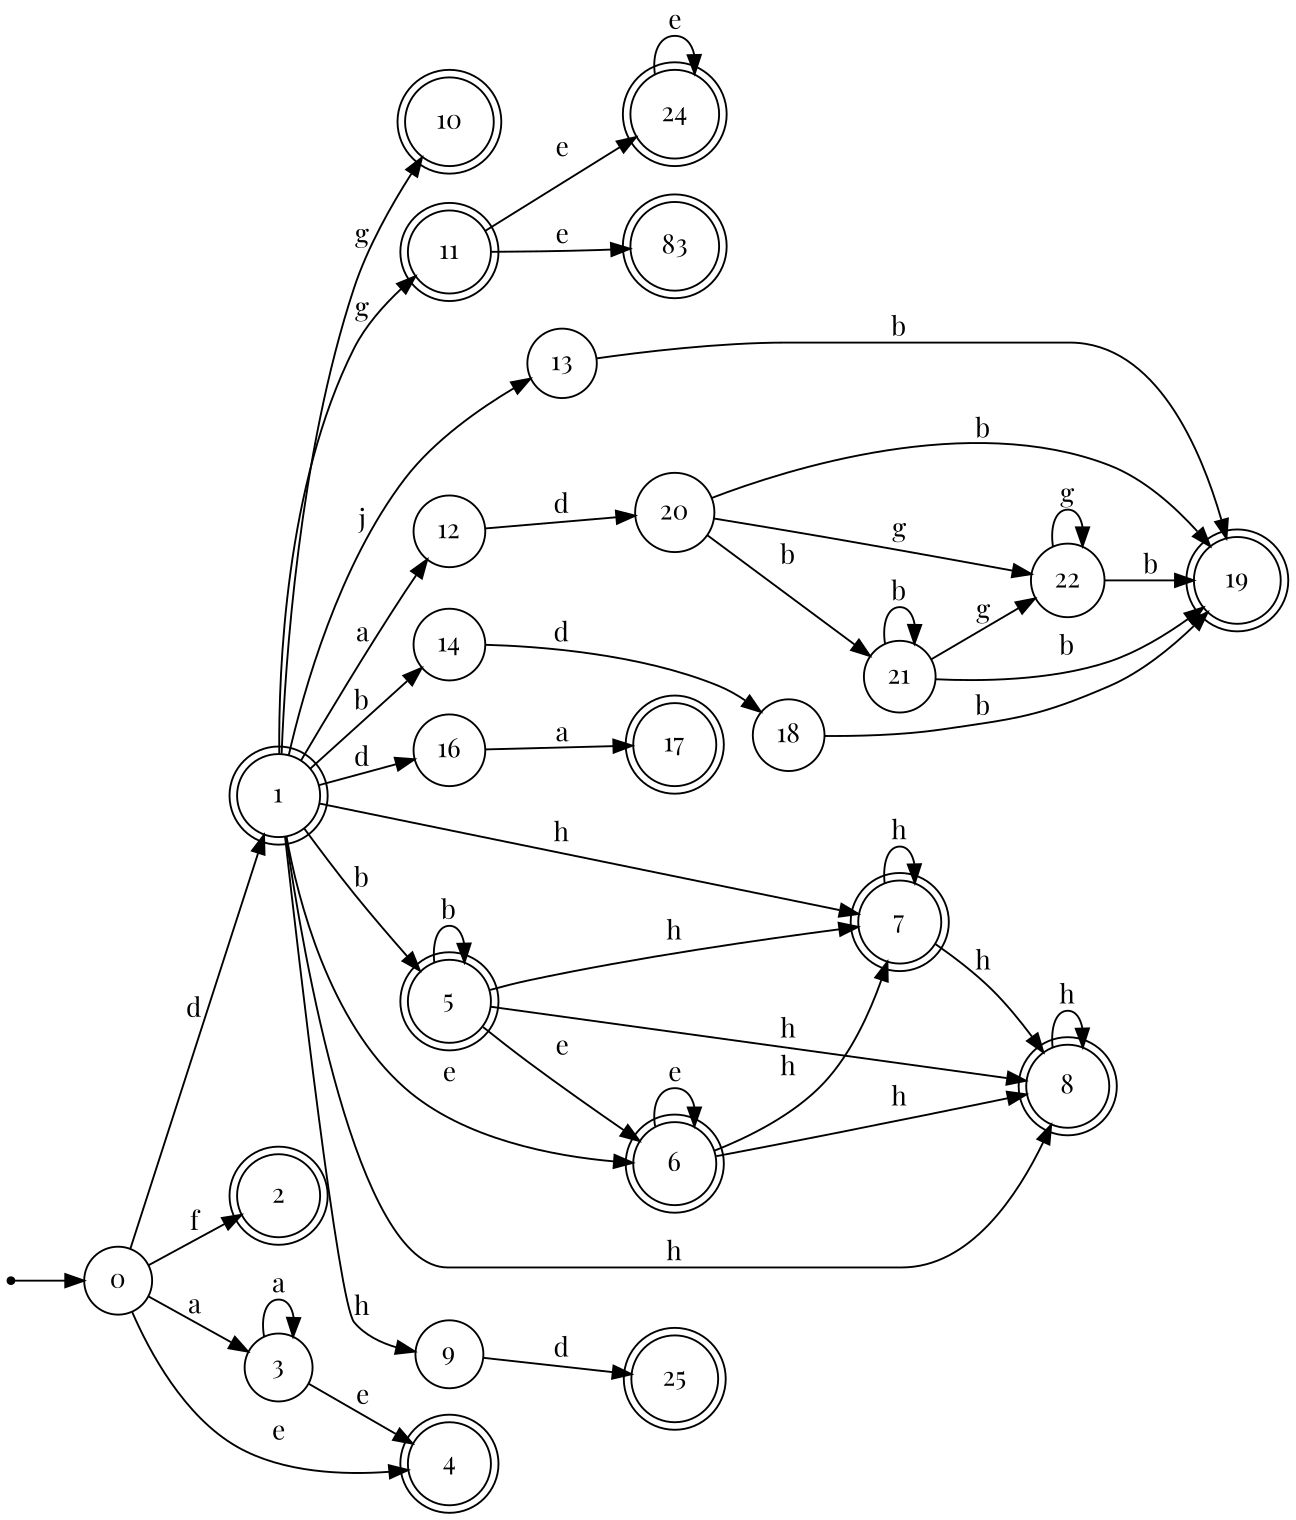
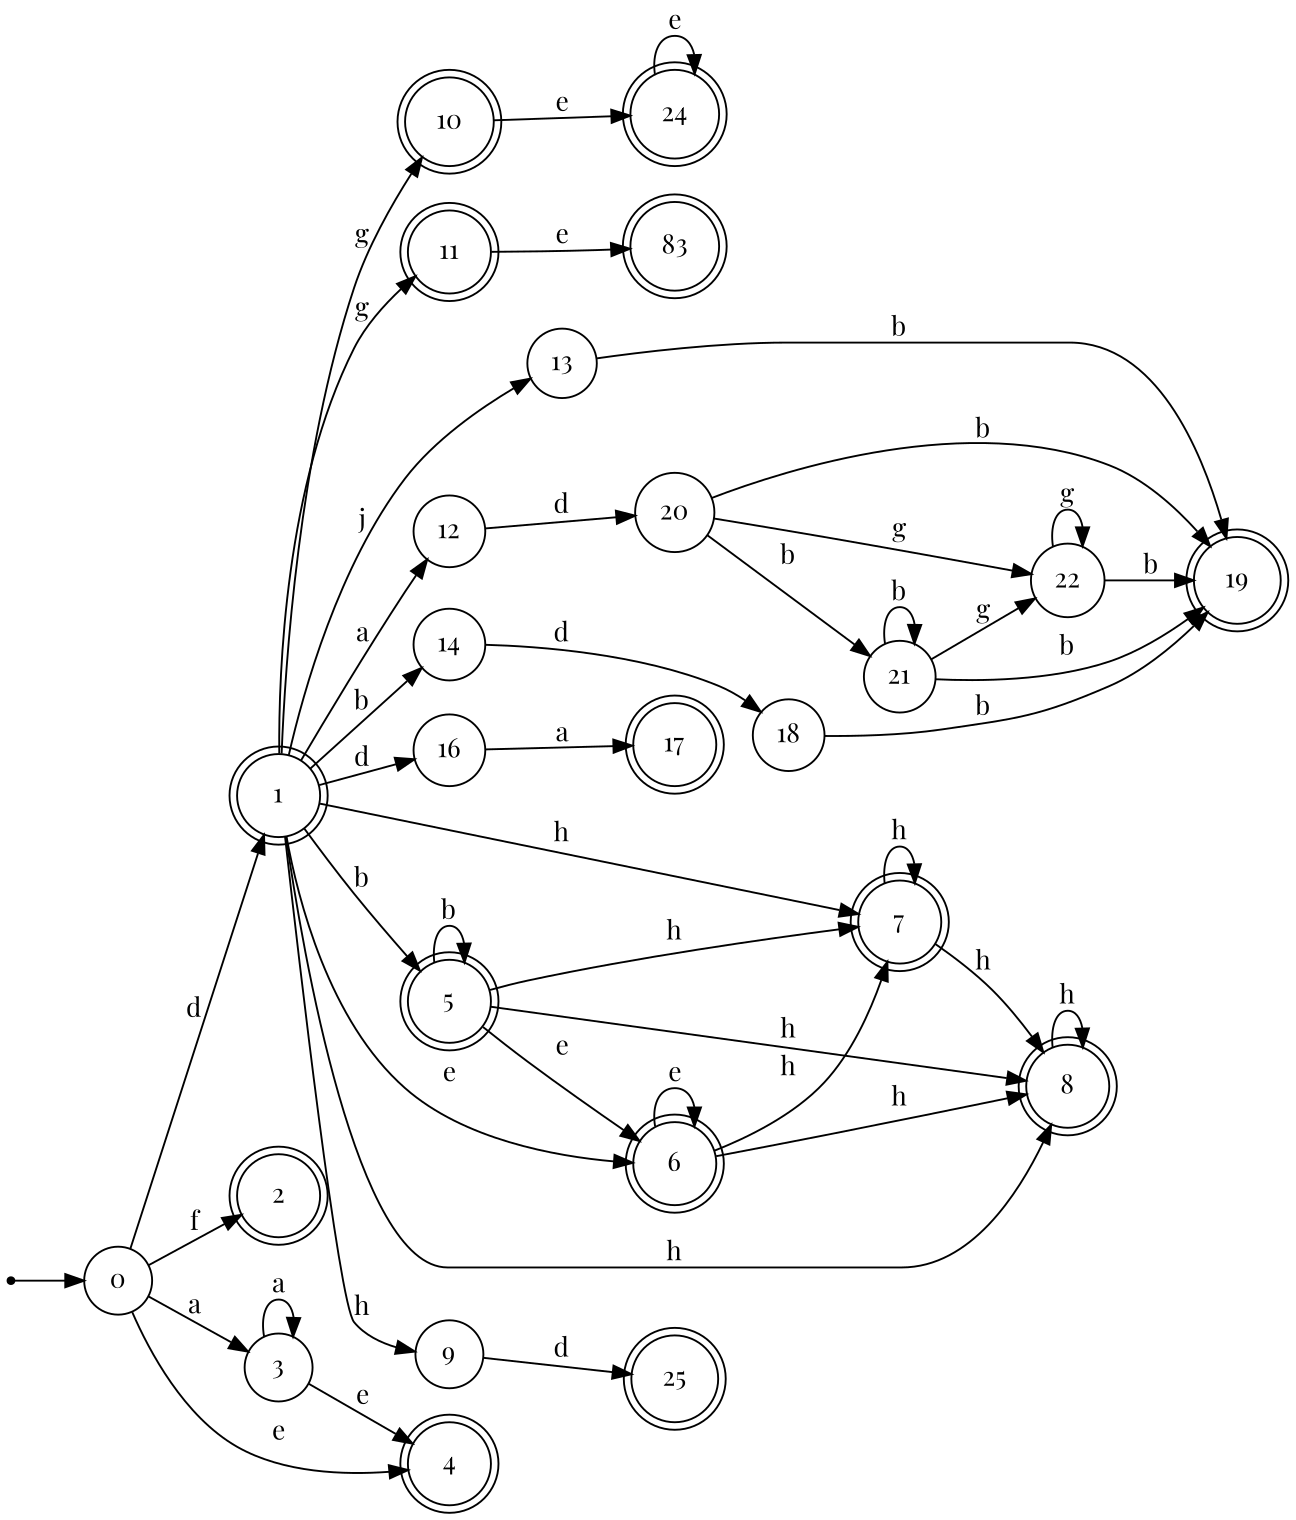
(553, 189) -> (553, 118)
